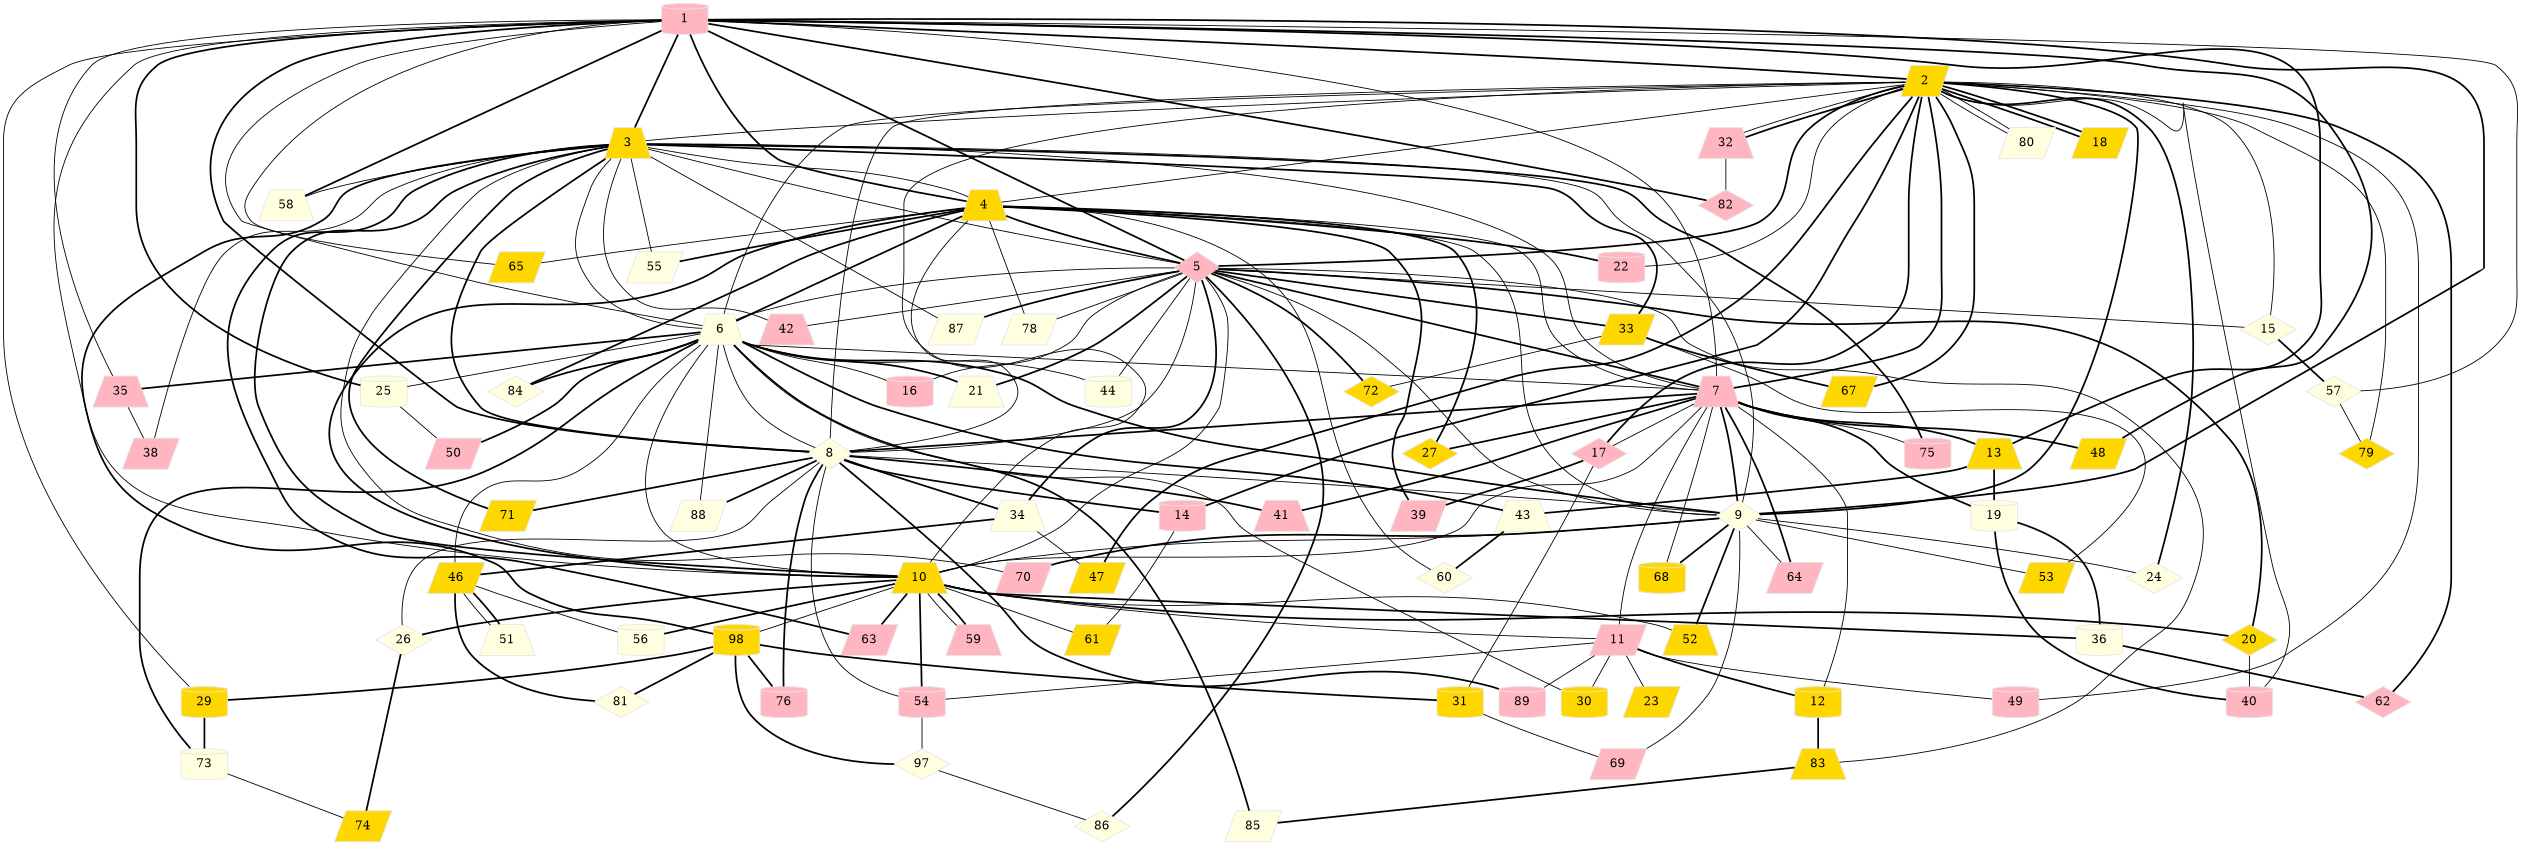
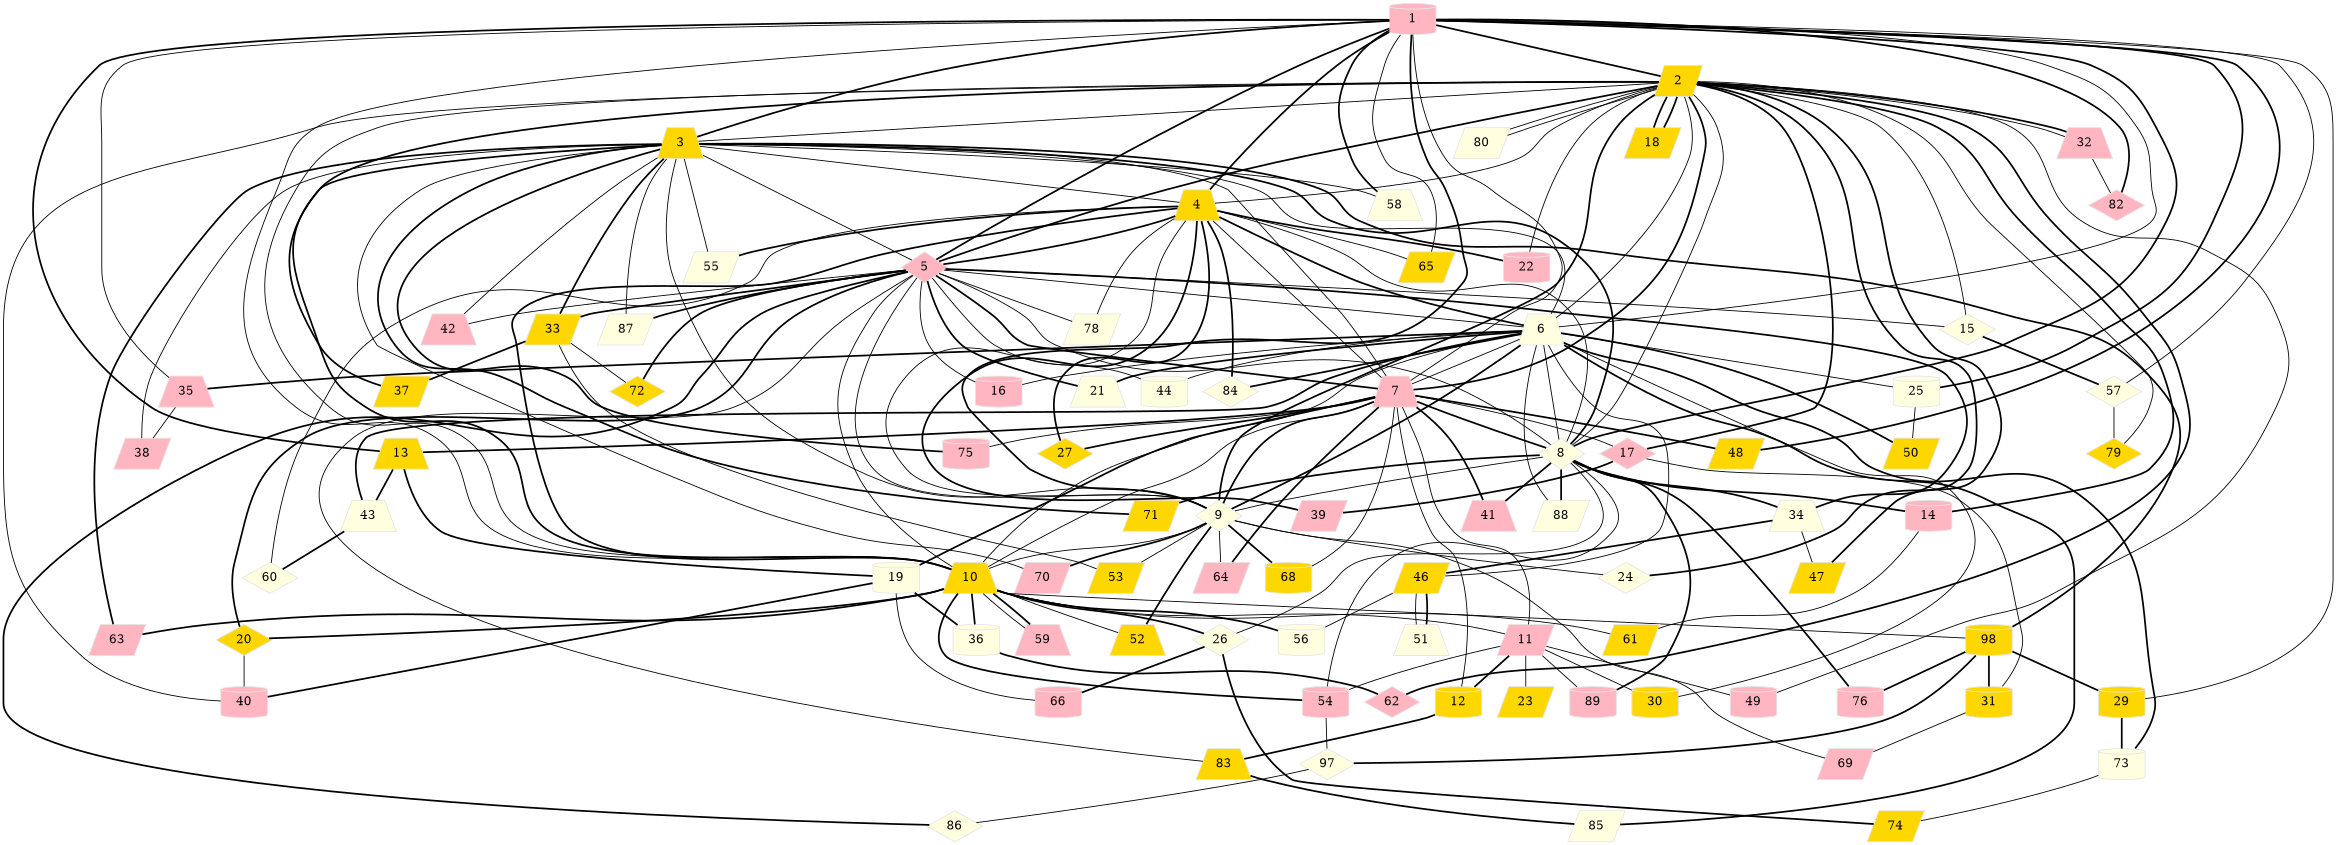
(1849, 392) -> (402, 392)
(454, 454) -> (1911, 454)
(621, 702) -> none
none -> (1058, 702)
